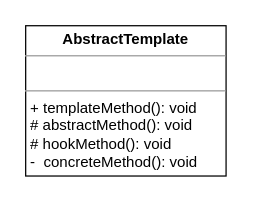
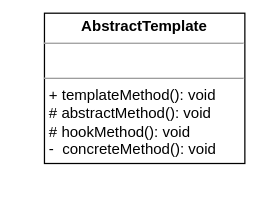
(126, 101) -> (144, 88)
